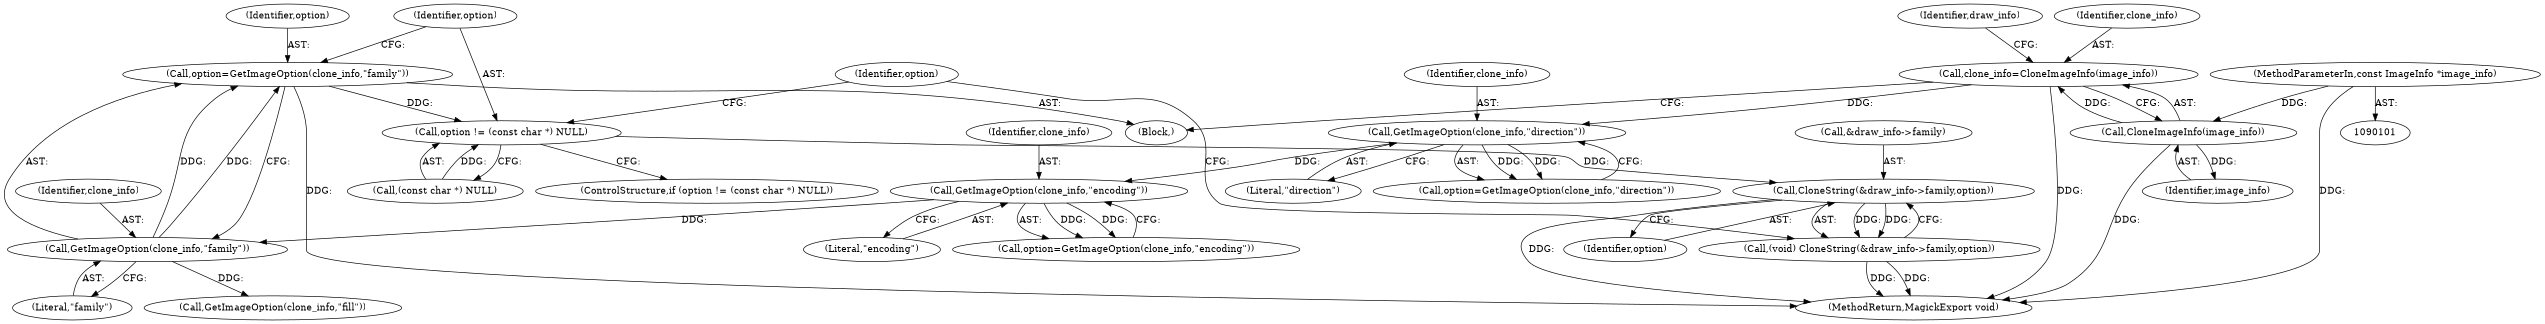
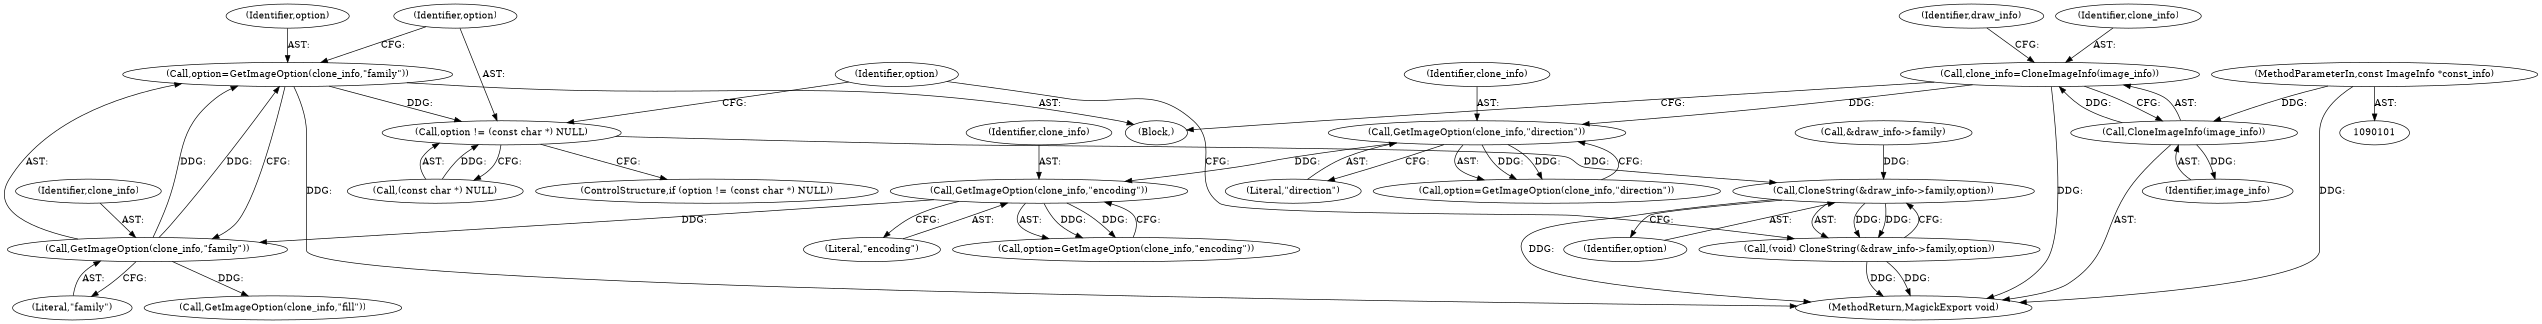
(2375, 74) -> (2375, 74)
(1896, 162) -> (1898, 162)
(2129, 220) -> (2127, 220)
